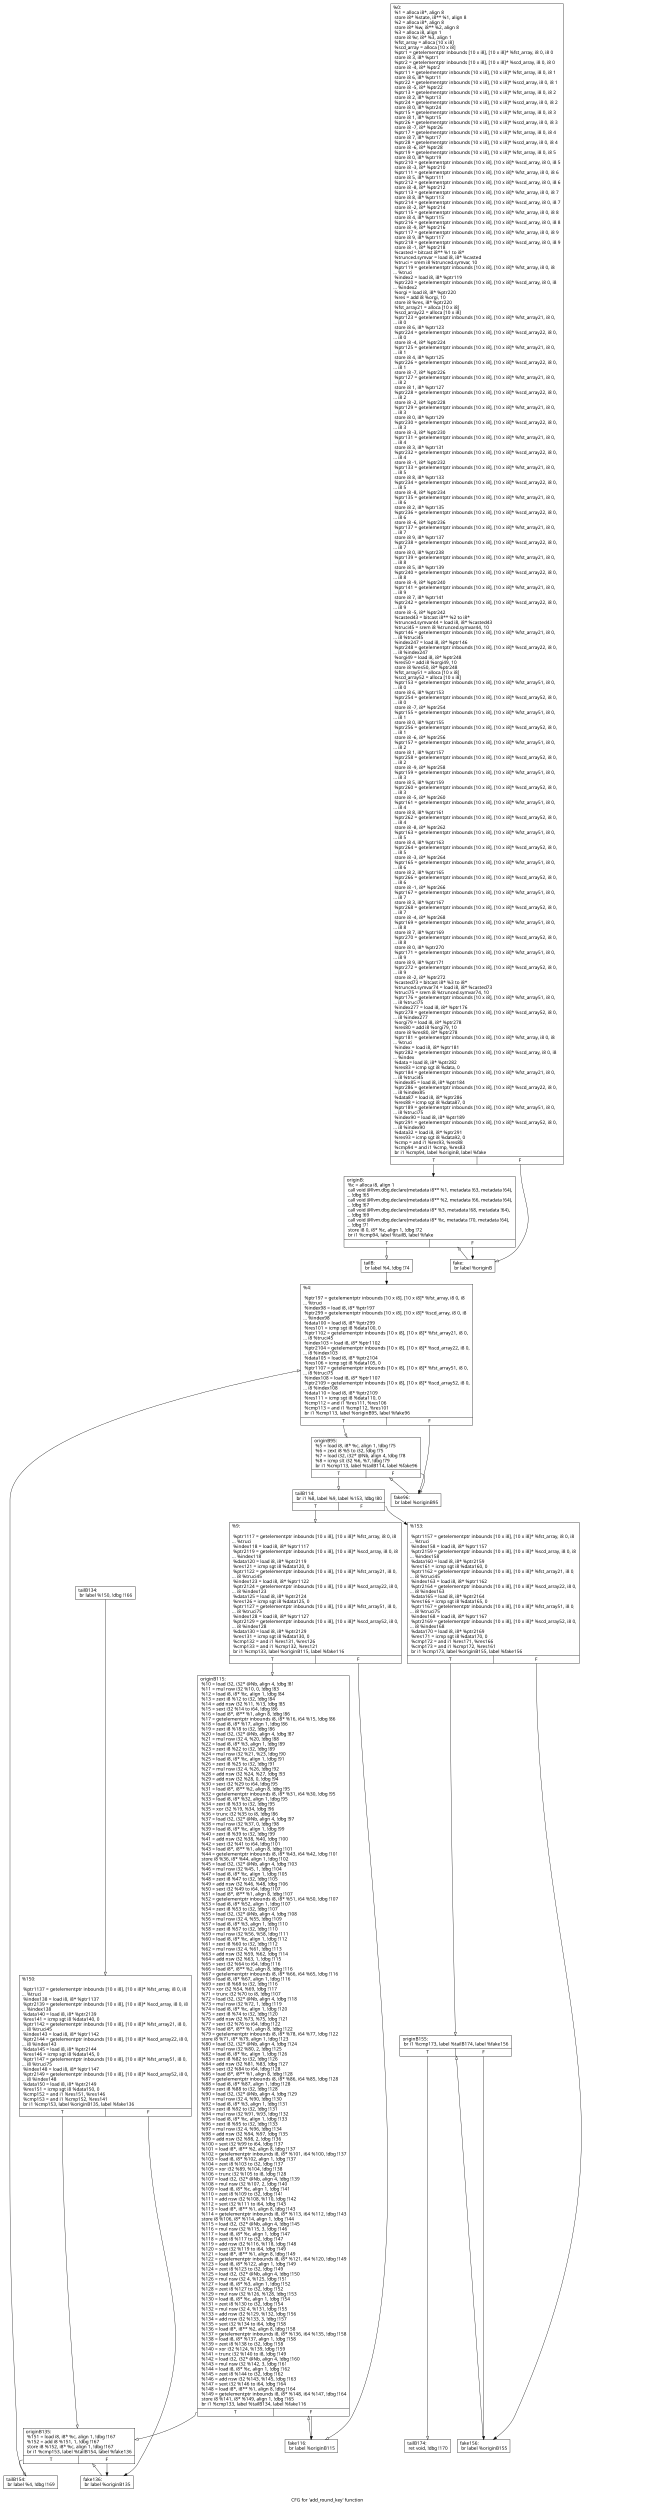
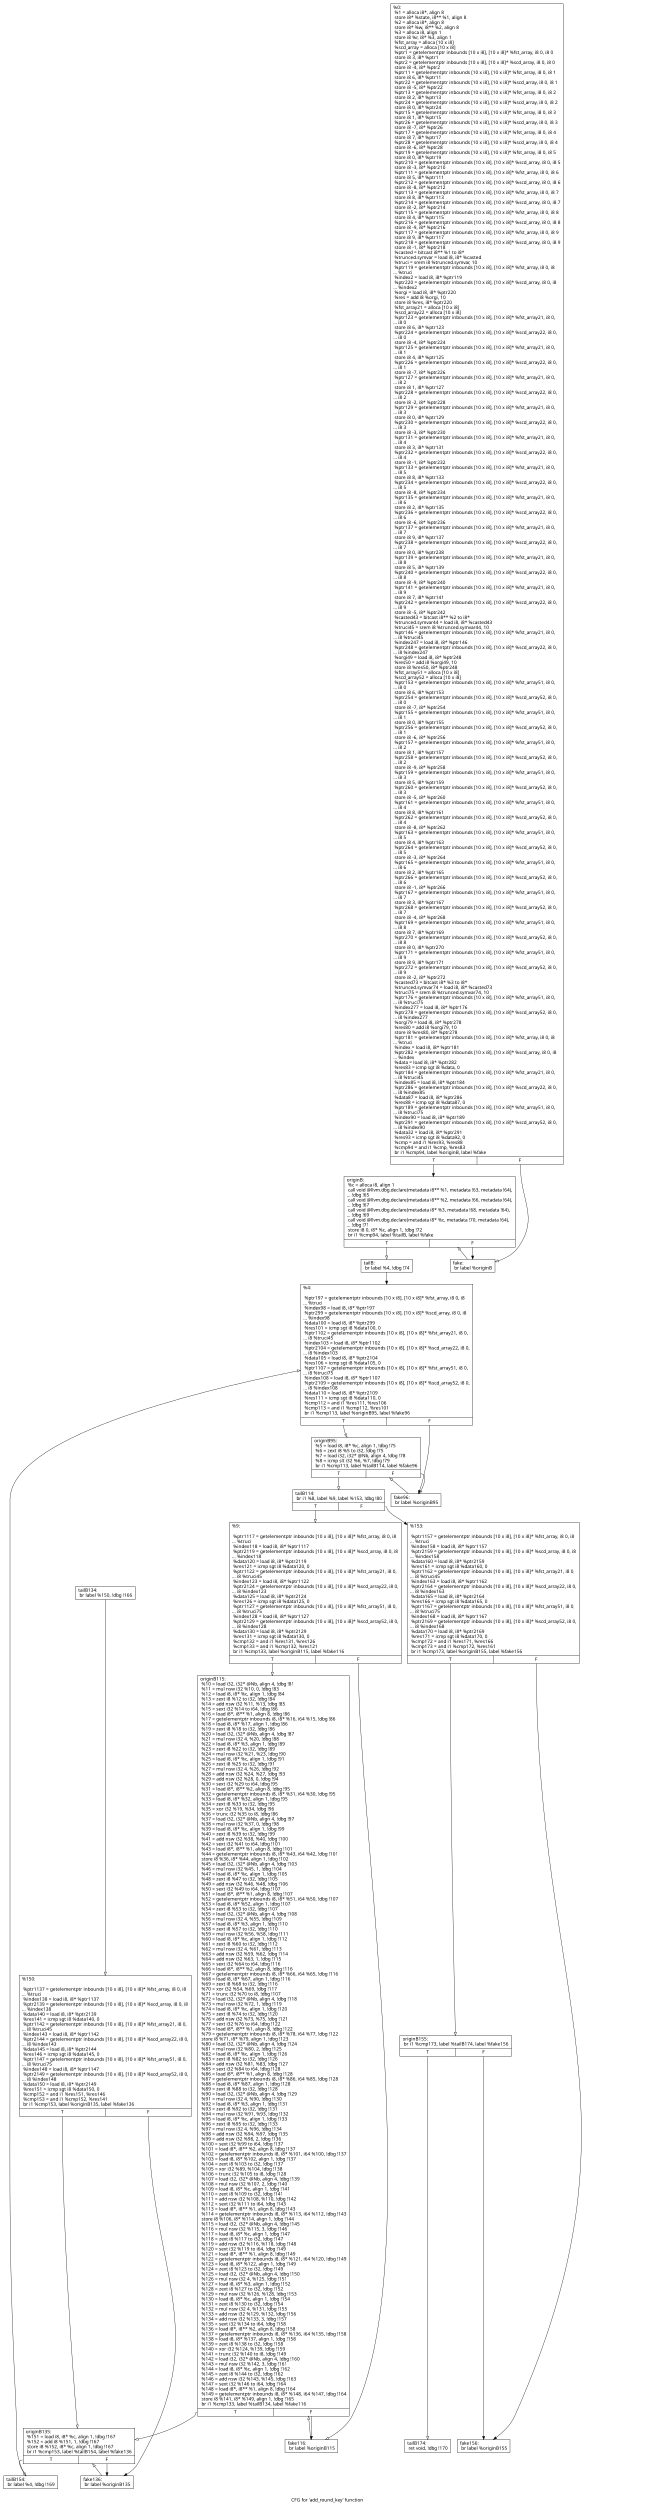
(470, 2249) -> none
